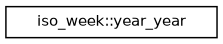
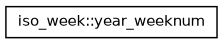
(111, 22) -> (111, 22)
